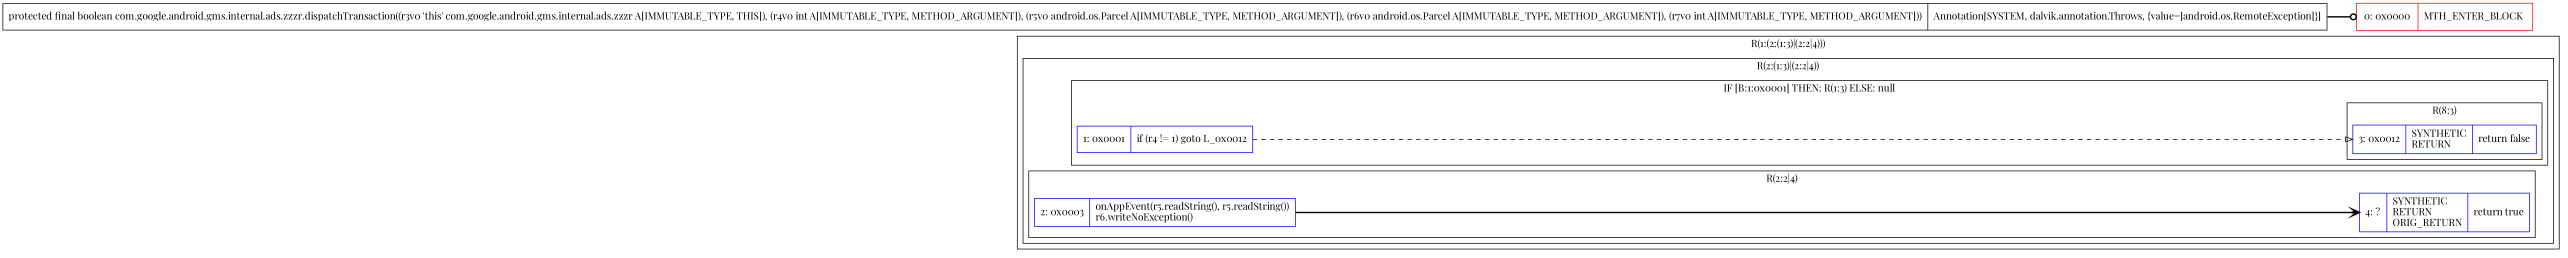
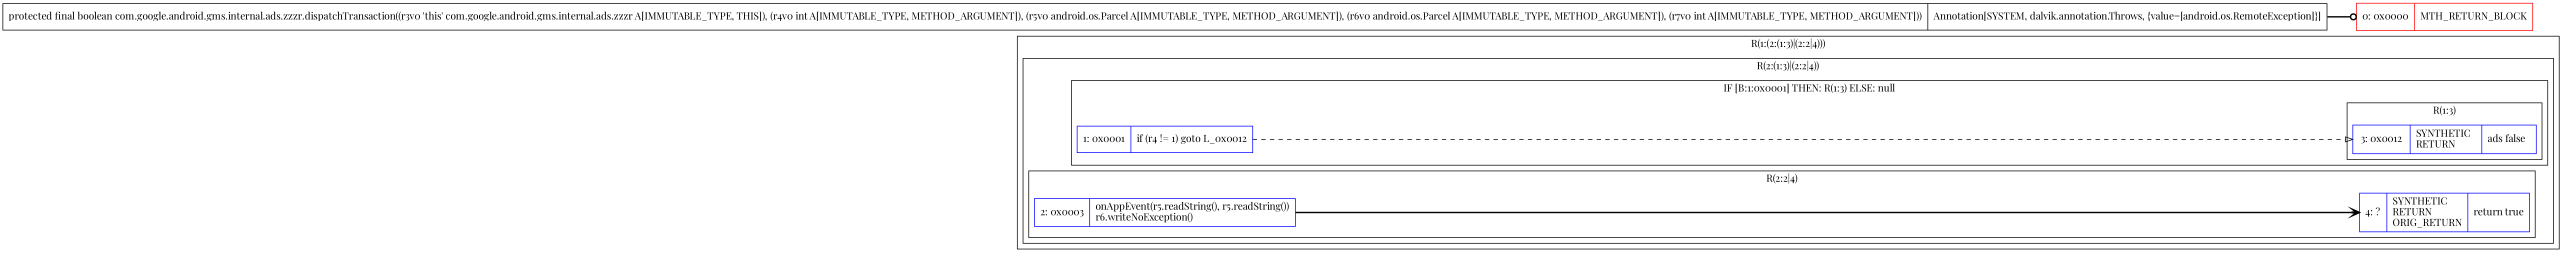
(2474, 16) -> (2474, 16)
(2445, 111) -> (2445, 111)
(2504, 139) -> (2507, 139)
